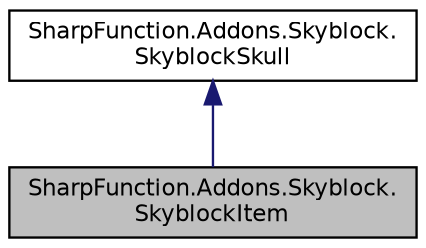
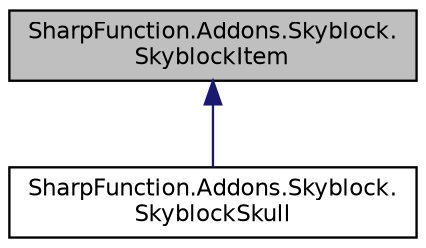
(213, 136) -> (213, 136)
